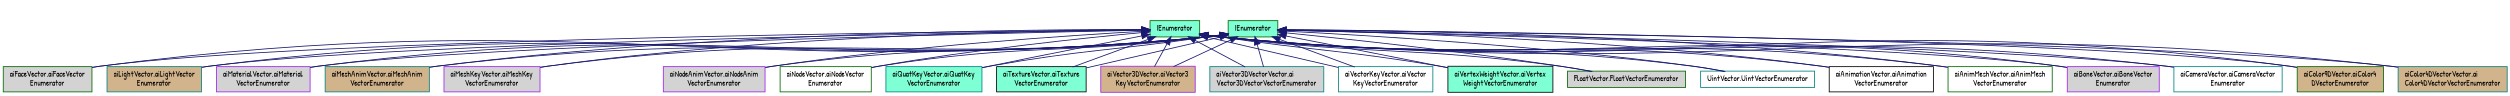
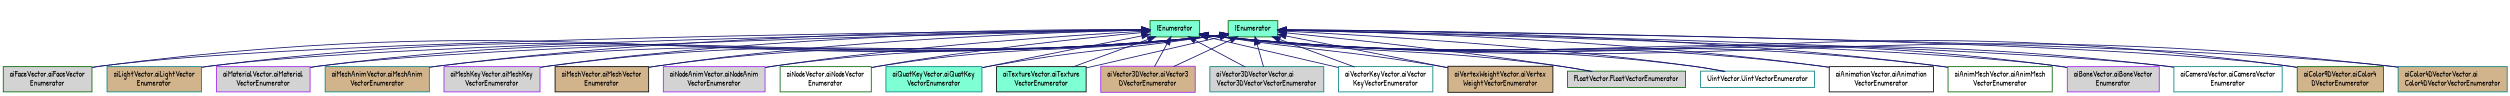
none -> (602, 79)
(1148, 79) -> (1148, 79)
(1500, 79) -> (1500, 79)
